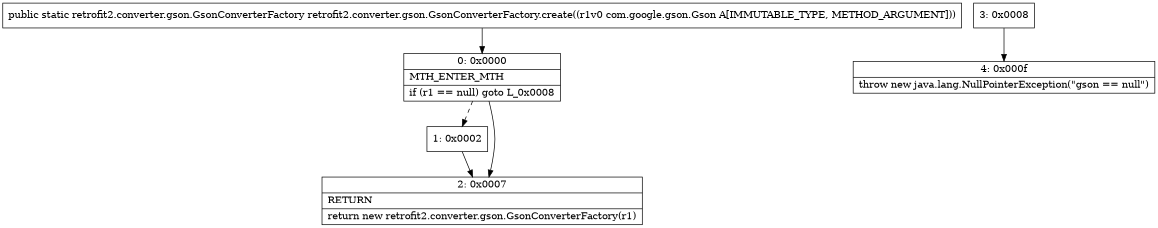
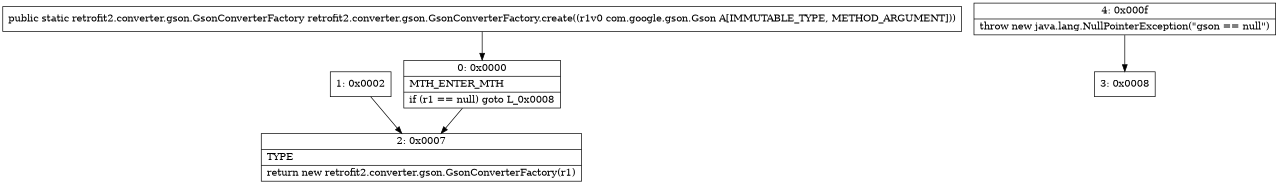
(1004, 41) -> (1125, 50)
(469, 111) -> none
(350, 201) -> (280, 157)
